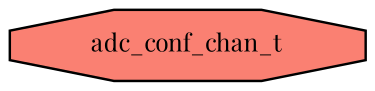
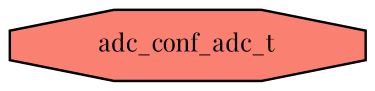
(188, 45) -> (188, 45)
